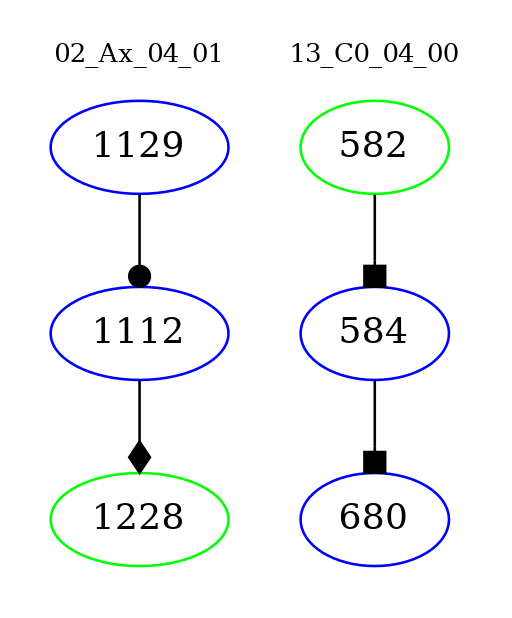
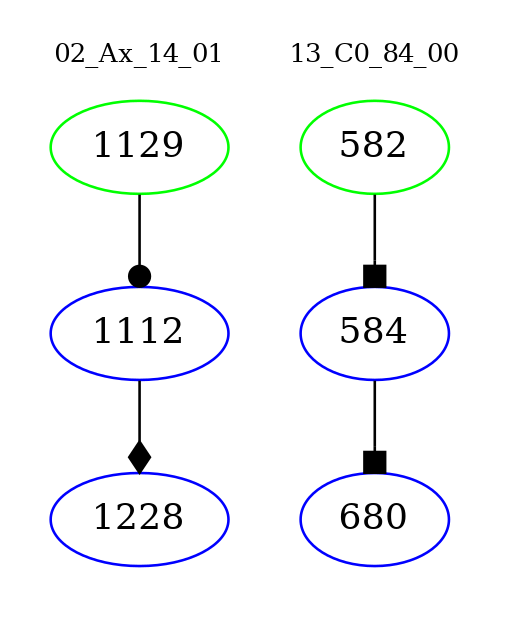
(140, 56) -> (140, 56)
(375, 56) -> (375, 56)
(140, 147) -> (140, 147)
(140, 520) -> (140, 520)
